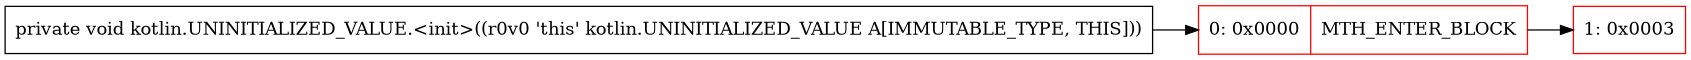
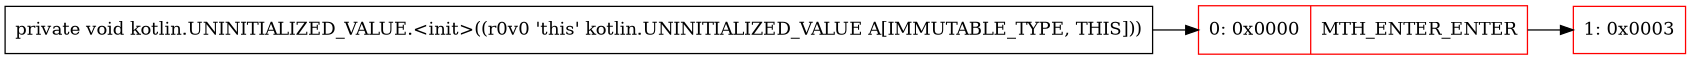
(1419, 29) -> (1419, 29)
